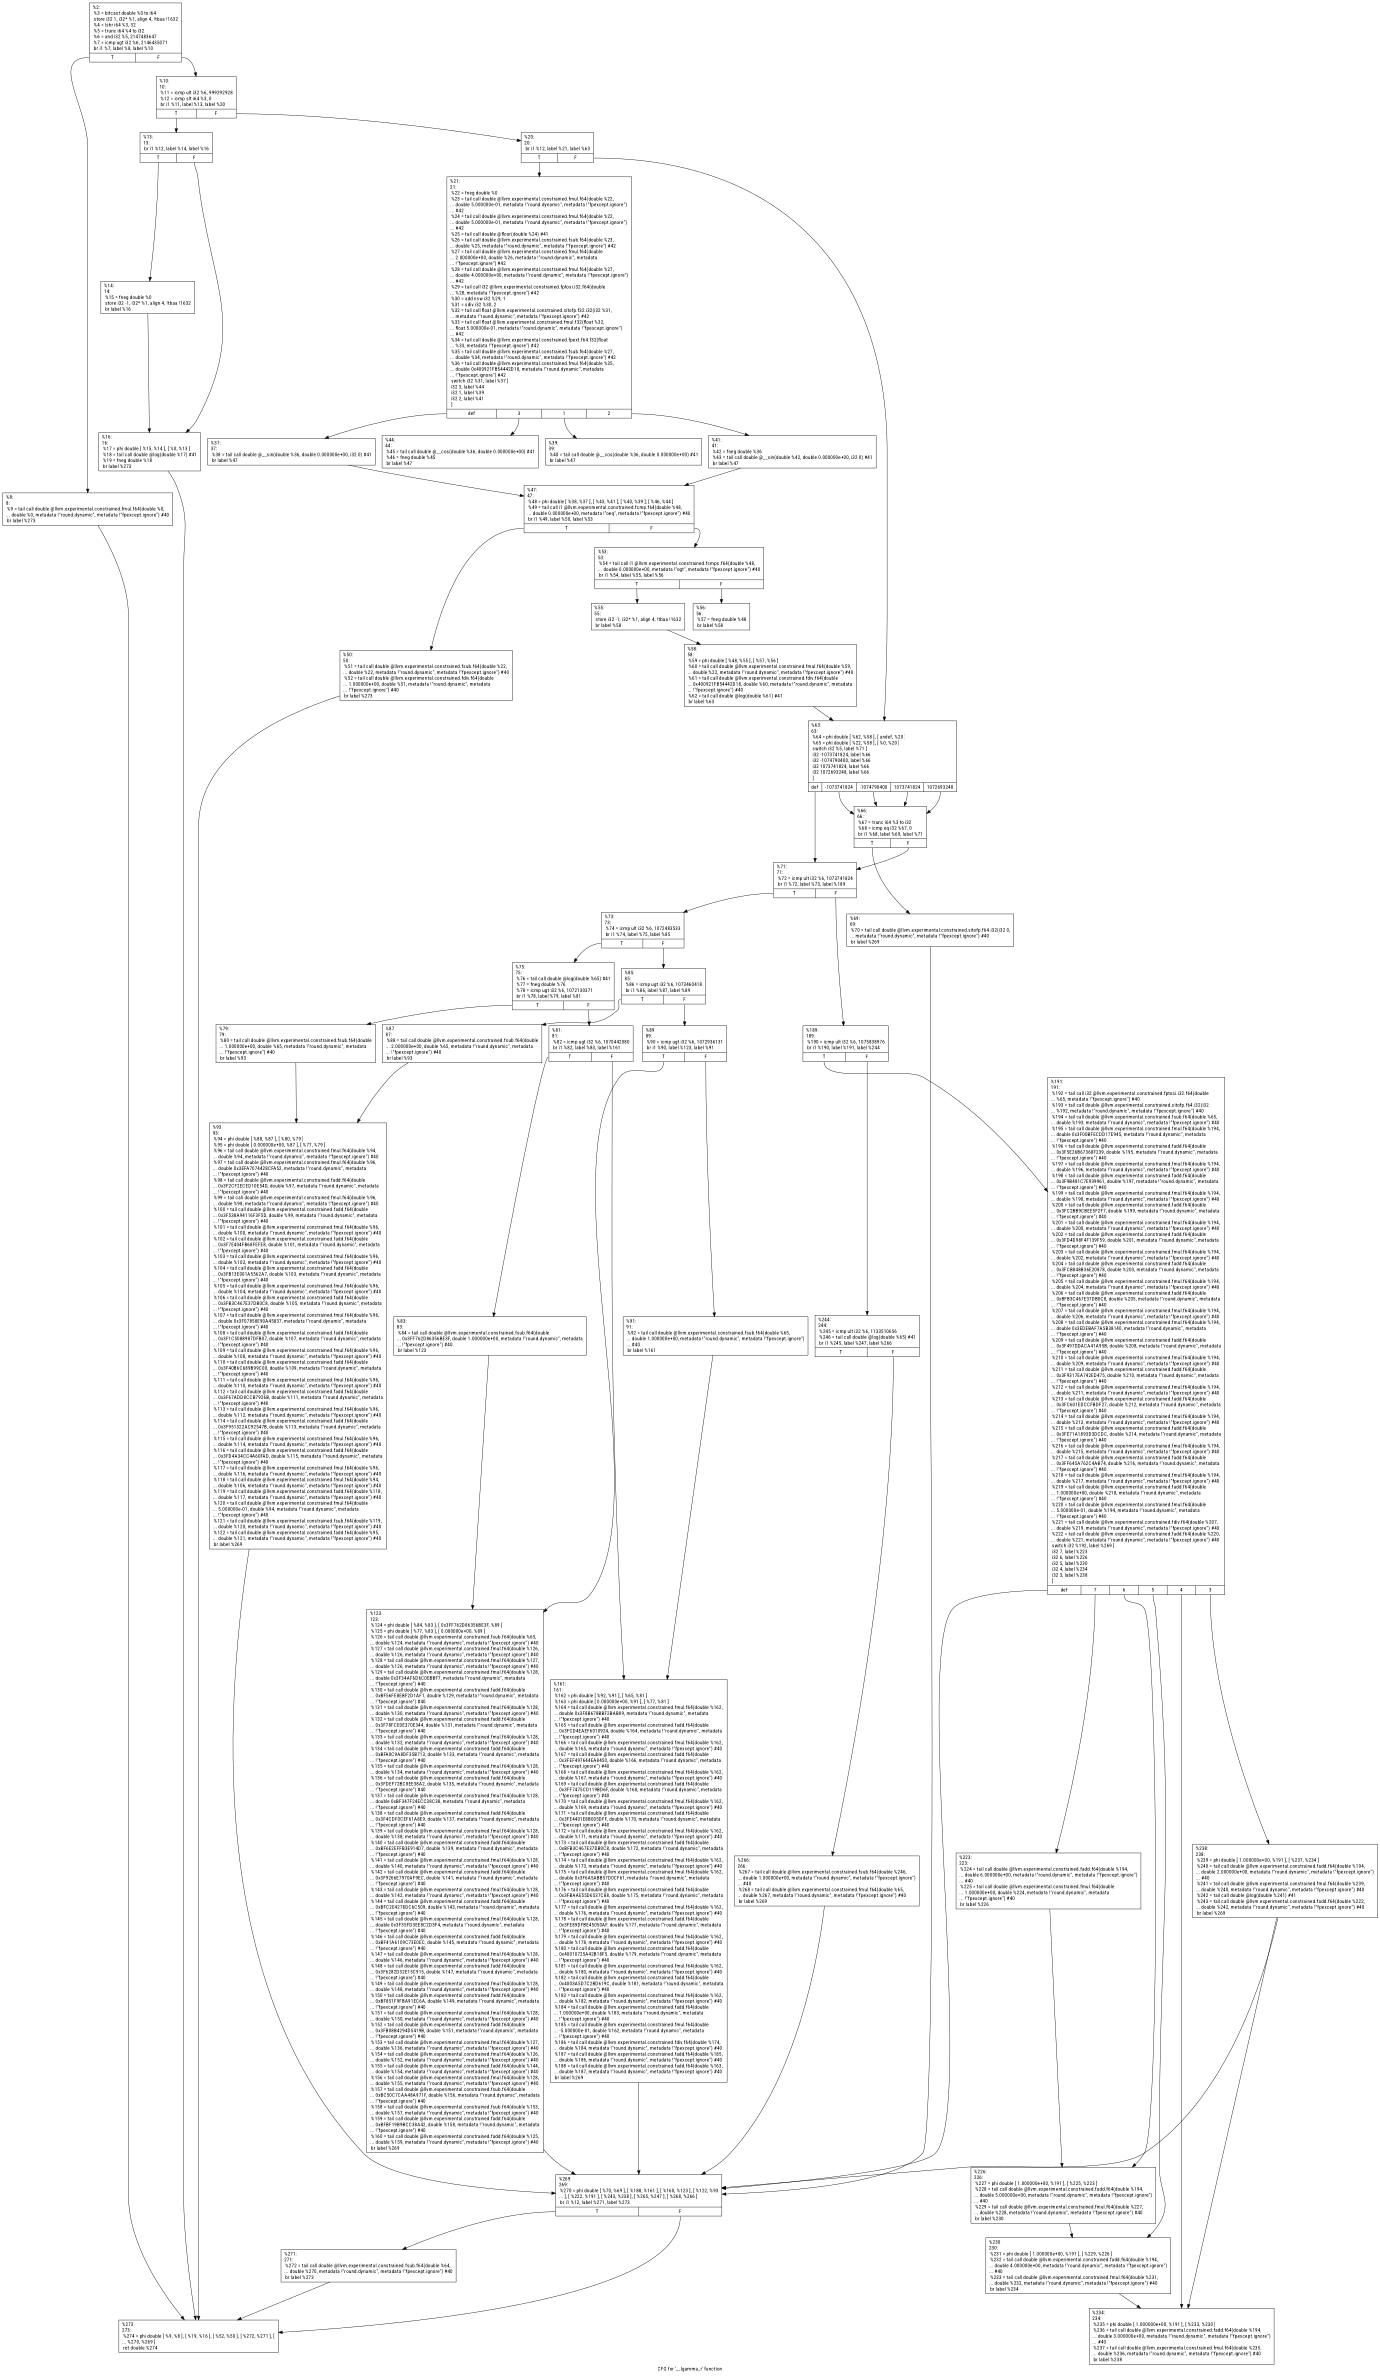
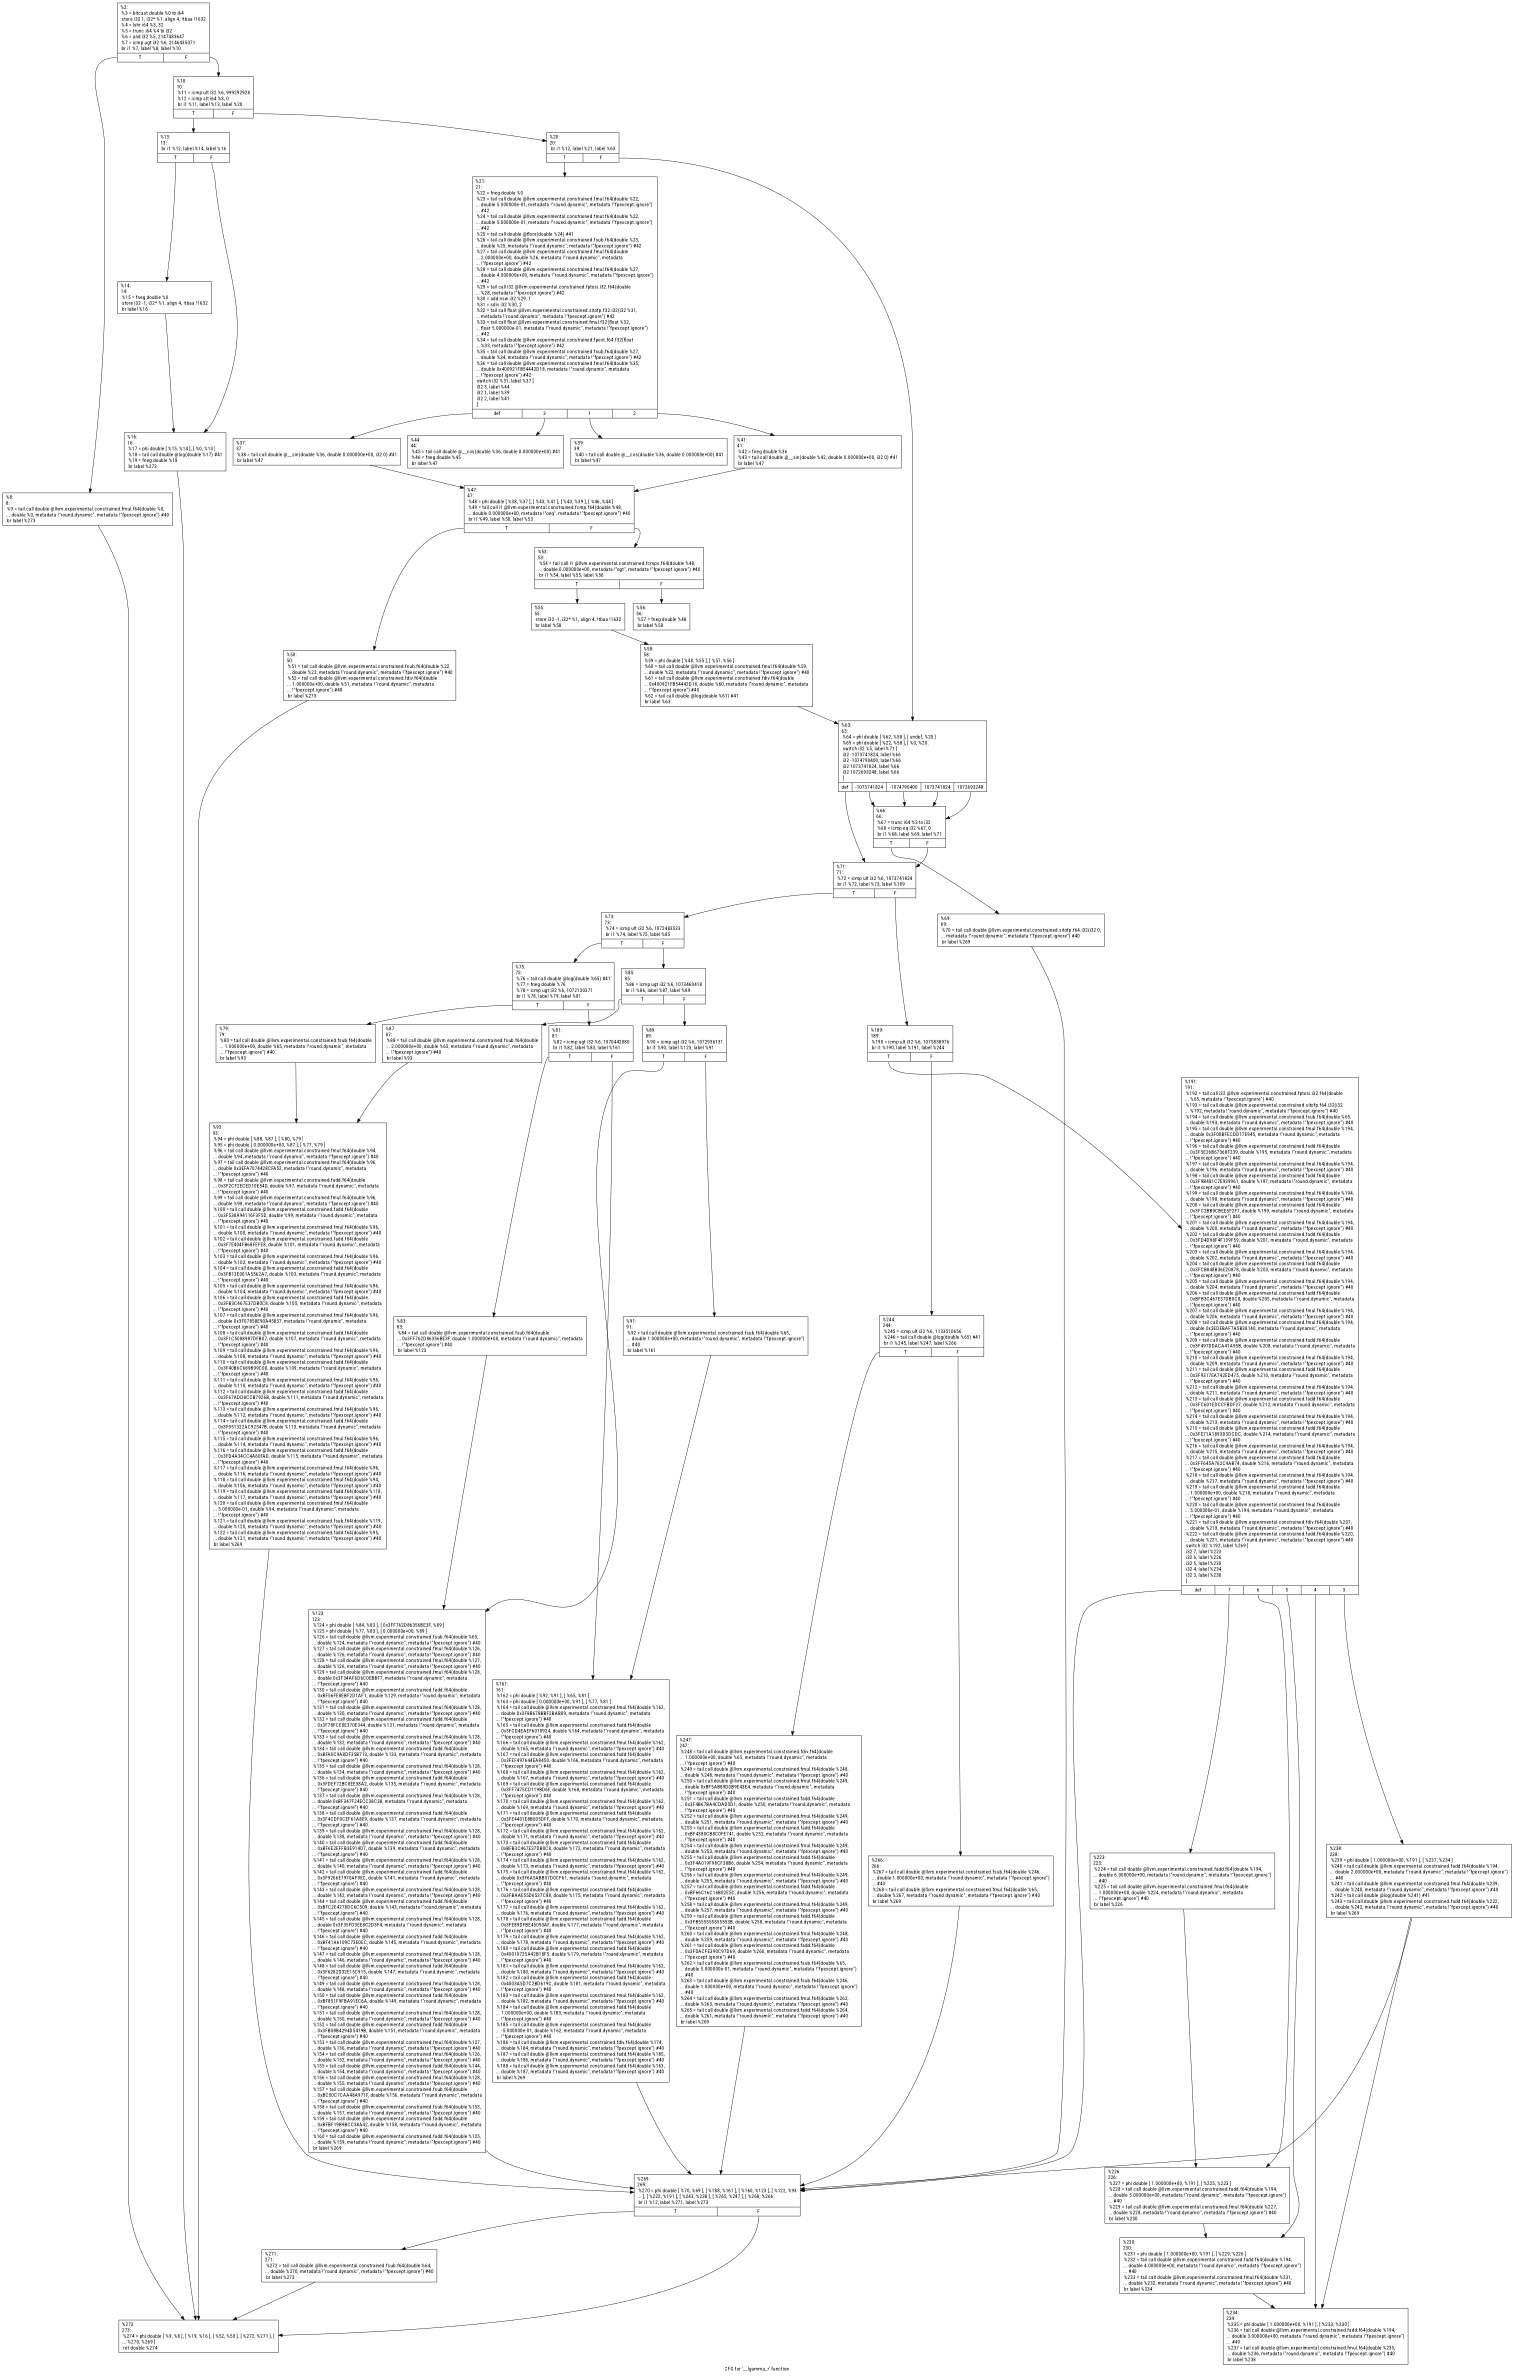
none -> (769, 1881)
